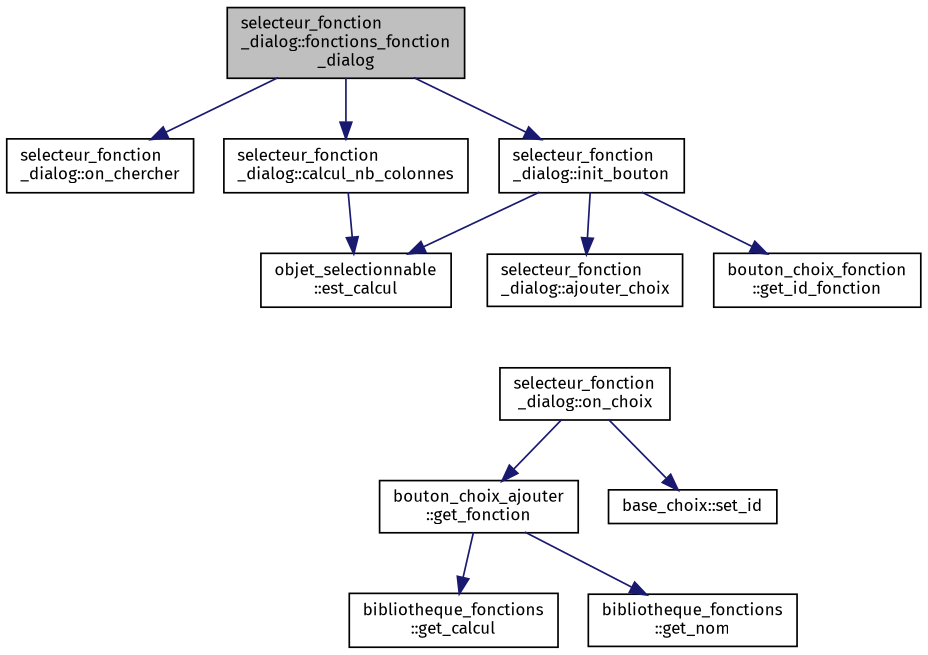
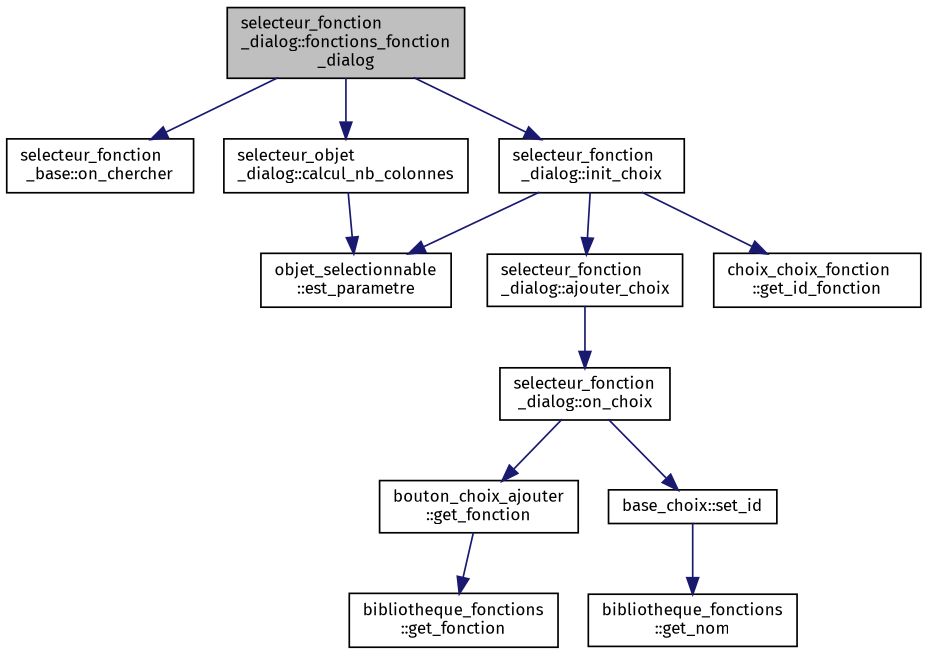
(100, 166) -> (100, 166)
(346, 166) -> (346, 166)
(592, 166) -> (592, 166)
(356, 280) -> (356, 280)
(817, 280) -> (817, 280)
none -> (585, 329)
(578, 560) -> (693, 550)
(454, 620) -> (454, 620)
